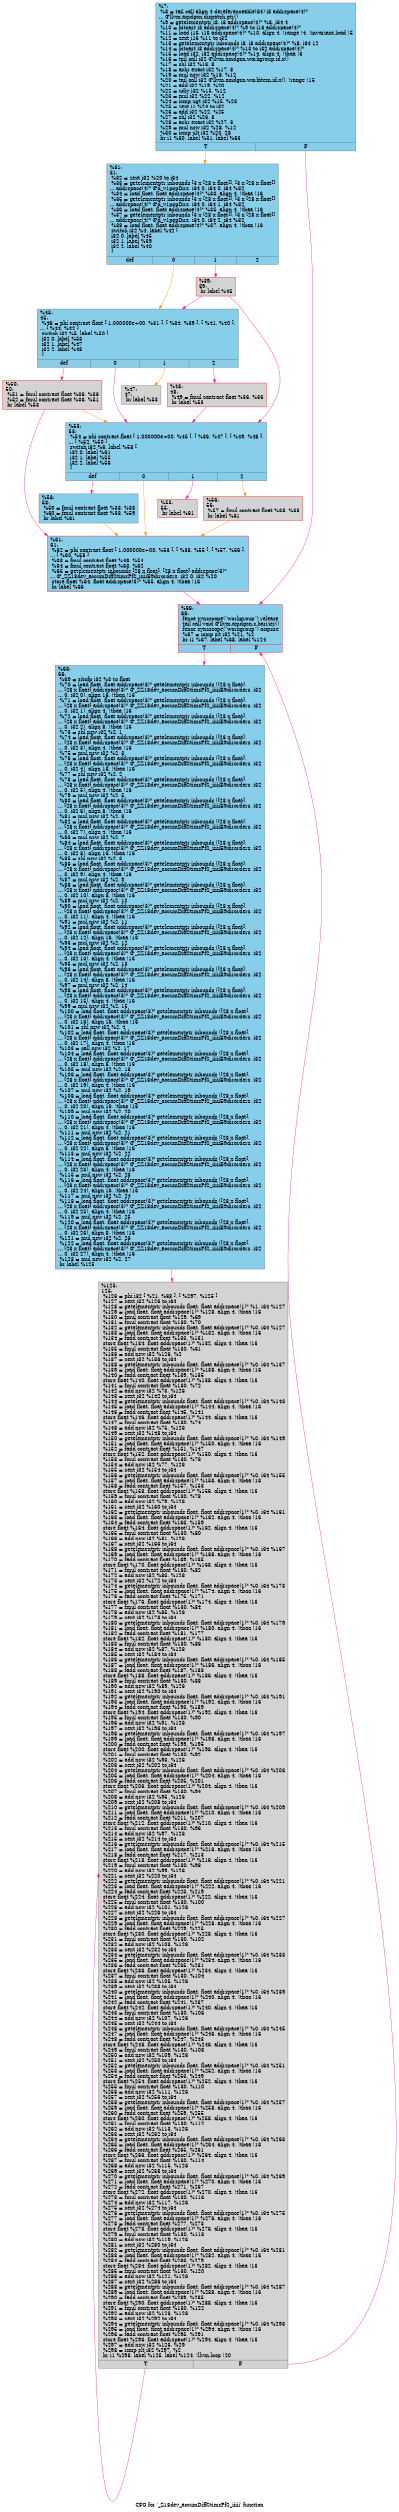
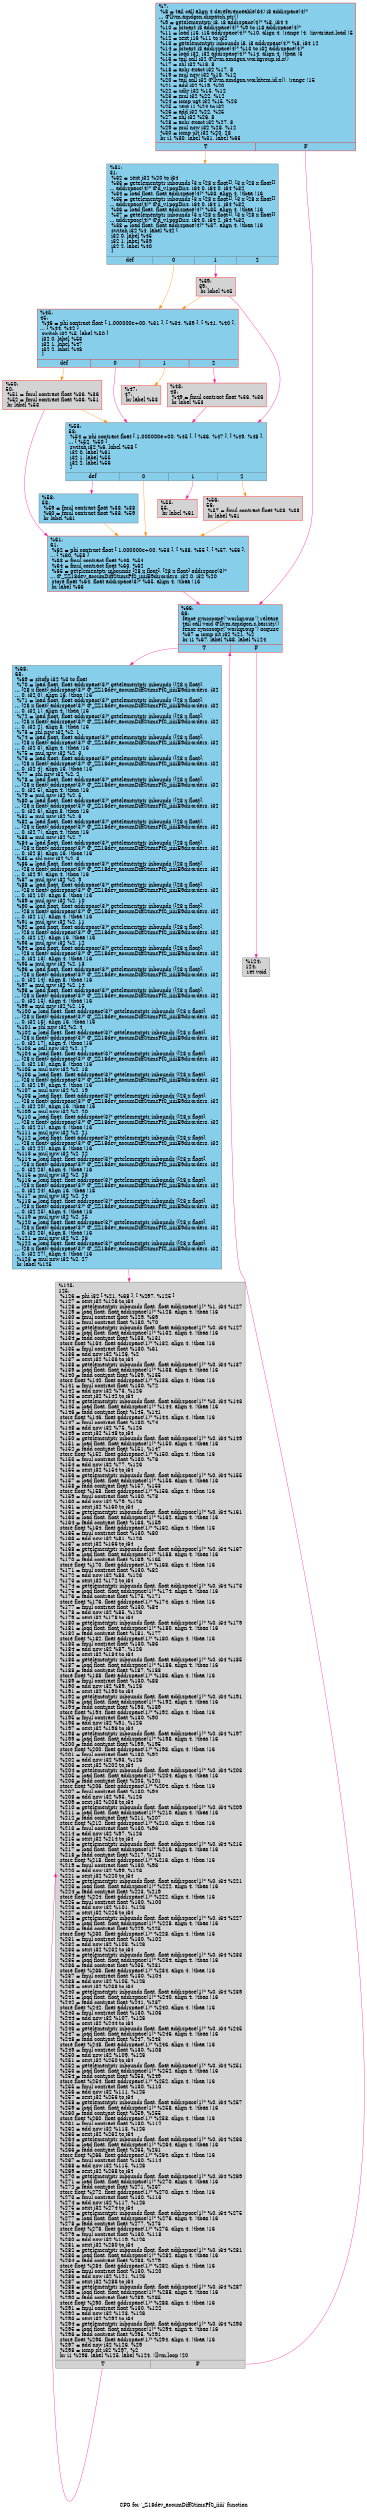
(256, 77) -> (256, 77)
(194, 302) -> (194, 302)
(138, 338) -> (138, 338)
(63, 372) -> (63, 372)
(141, 395) -> (141, 395)
none -> (256, 967)
